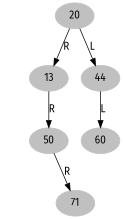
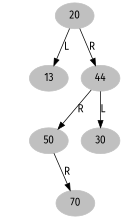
(66, 47) -> (66, 47)
(92, 47) -> (92, 47)
(49, 106) -> (77, 107)
(101, 141) -> (101, 141)
(75, 203) -> (75, 203)
